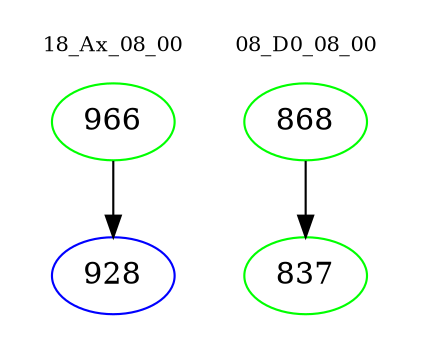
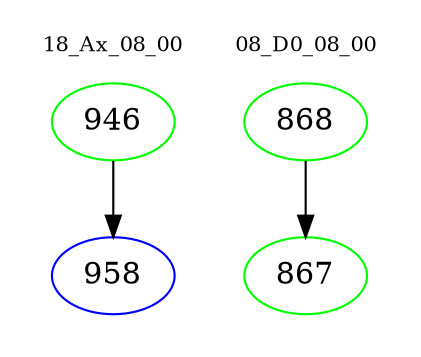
(113, 122) -> (113, 122)
(113, 276) -> (113, 276)
(306, 276) -> (306, 276)
